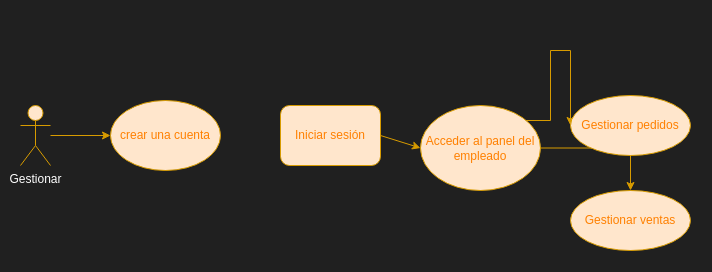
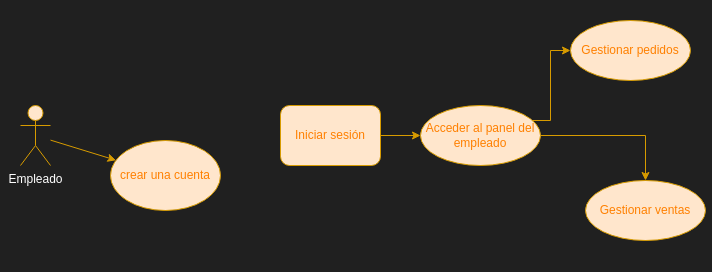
(631, 126) -> (631, 51)
(166, 136) -> (166, 176)
(481, 148) -> (481, 136)
(36, 180) -> (36, 180)
(631, 221) -> (646, 211)
